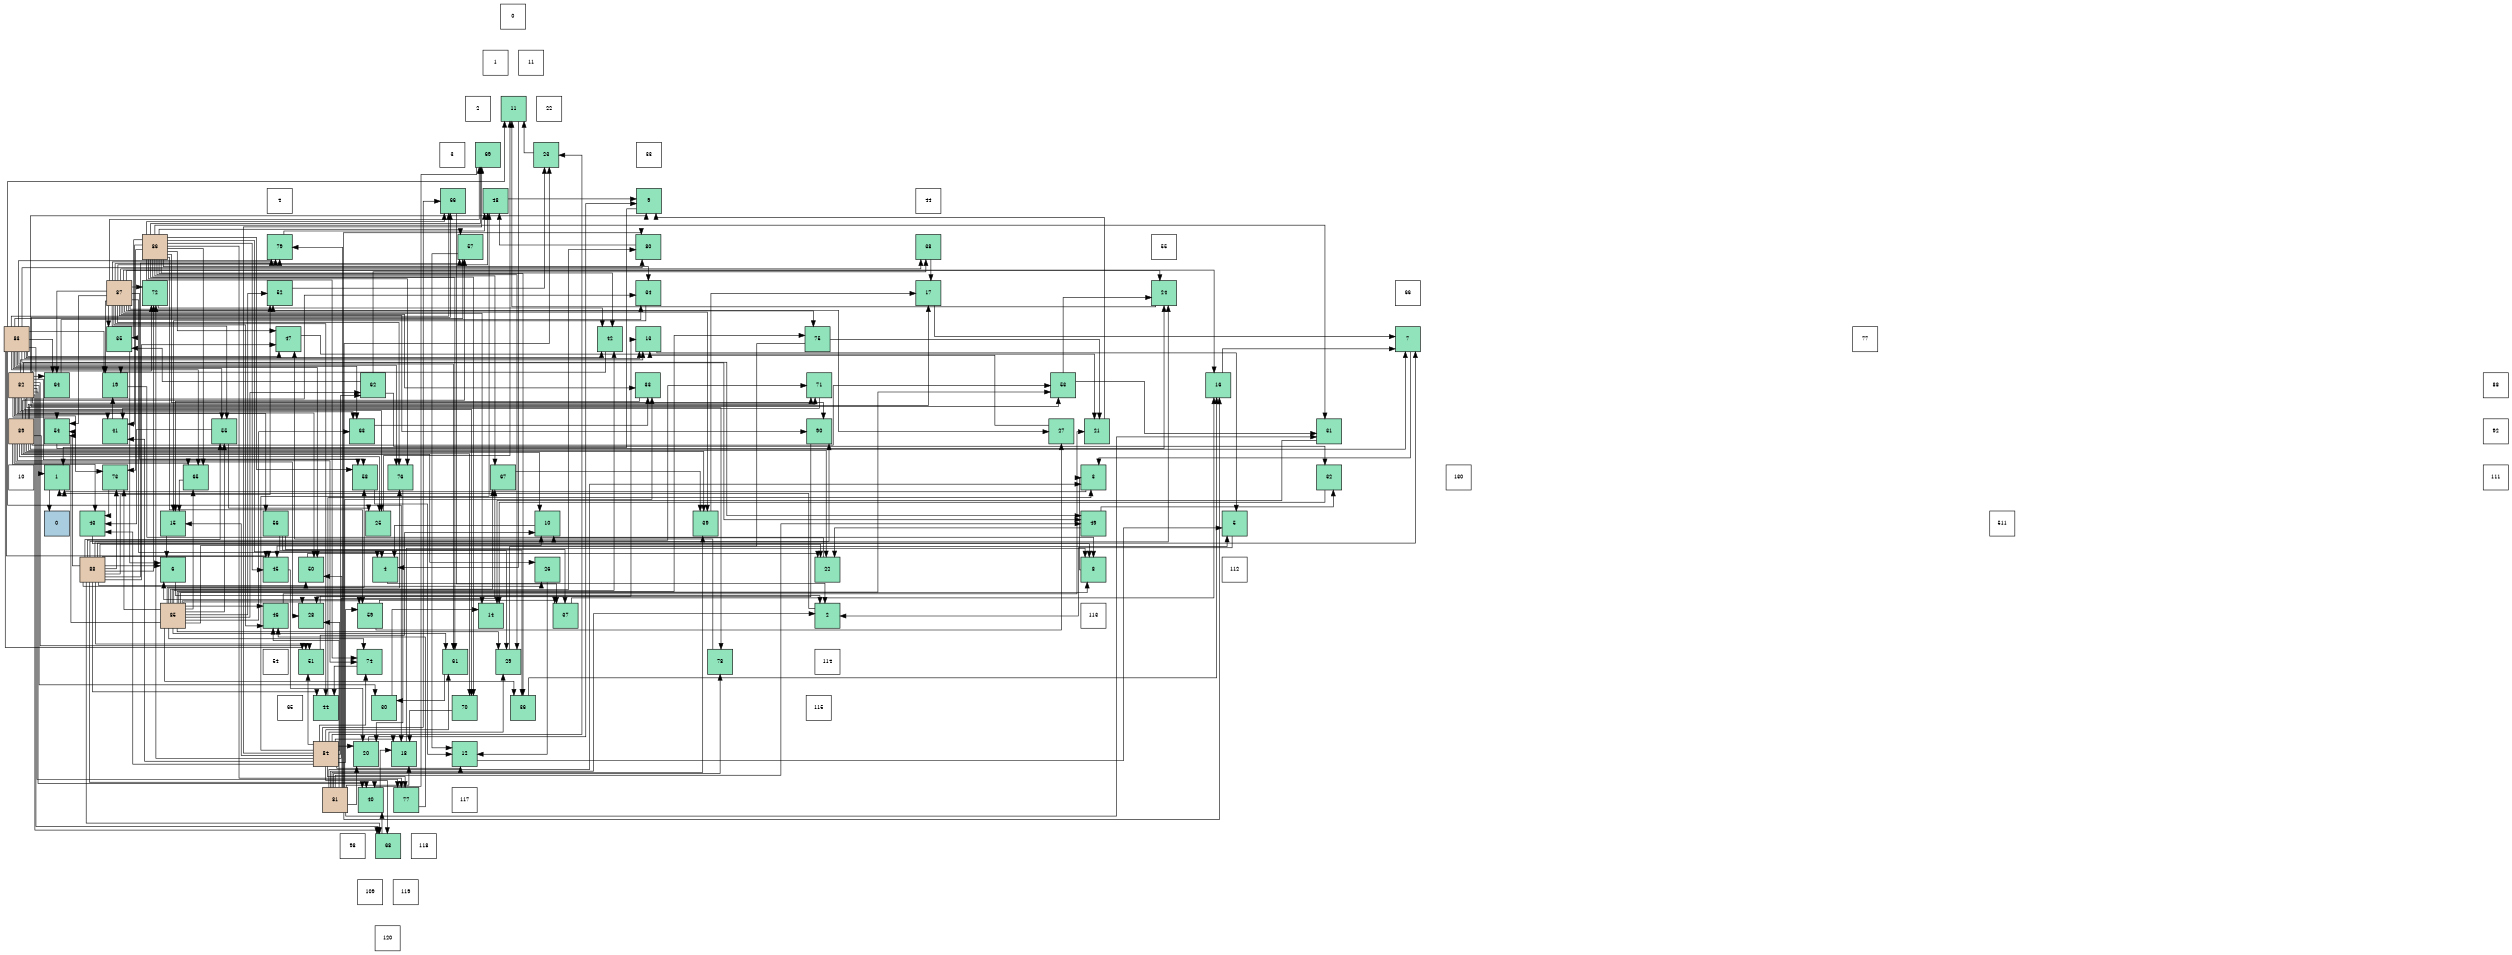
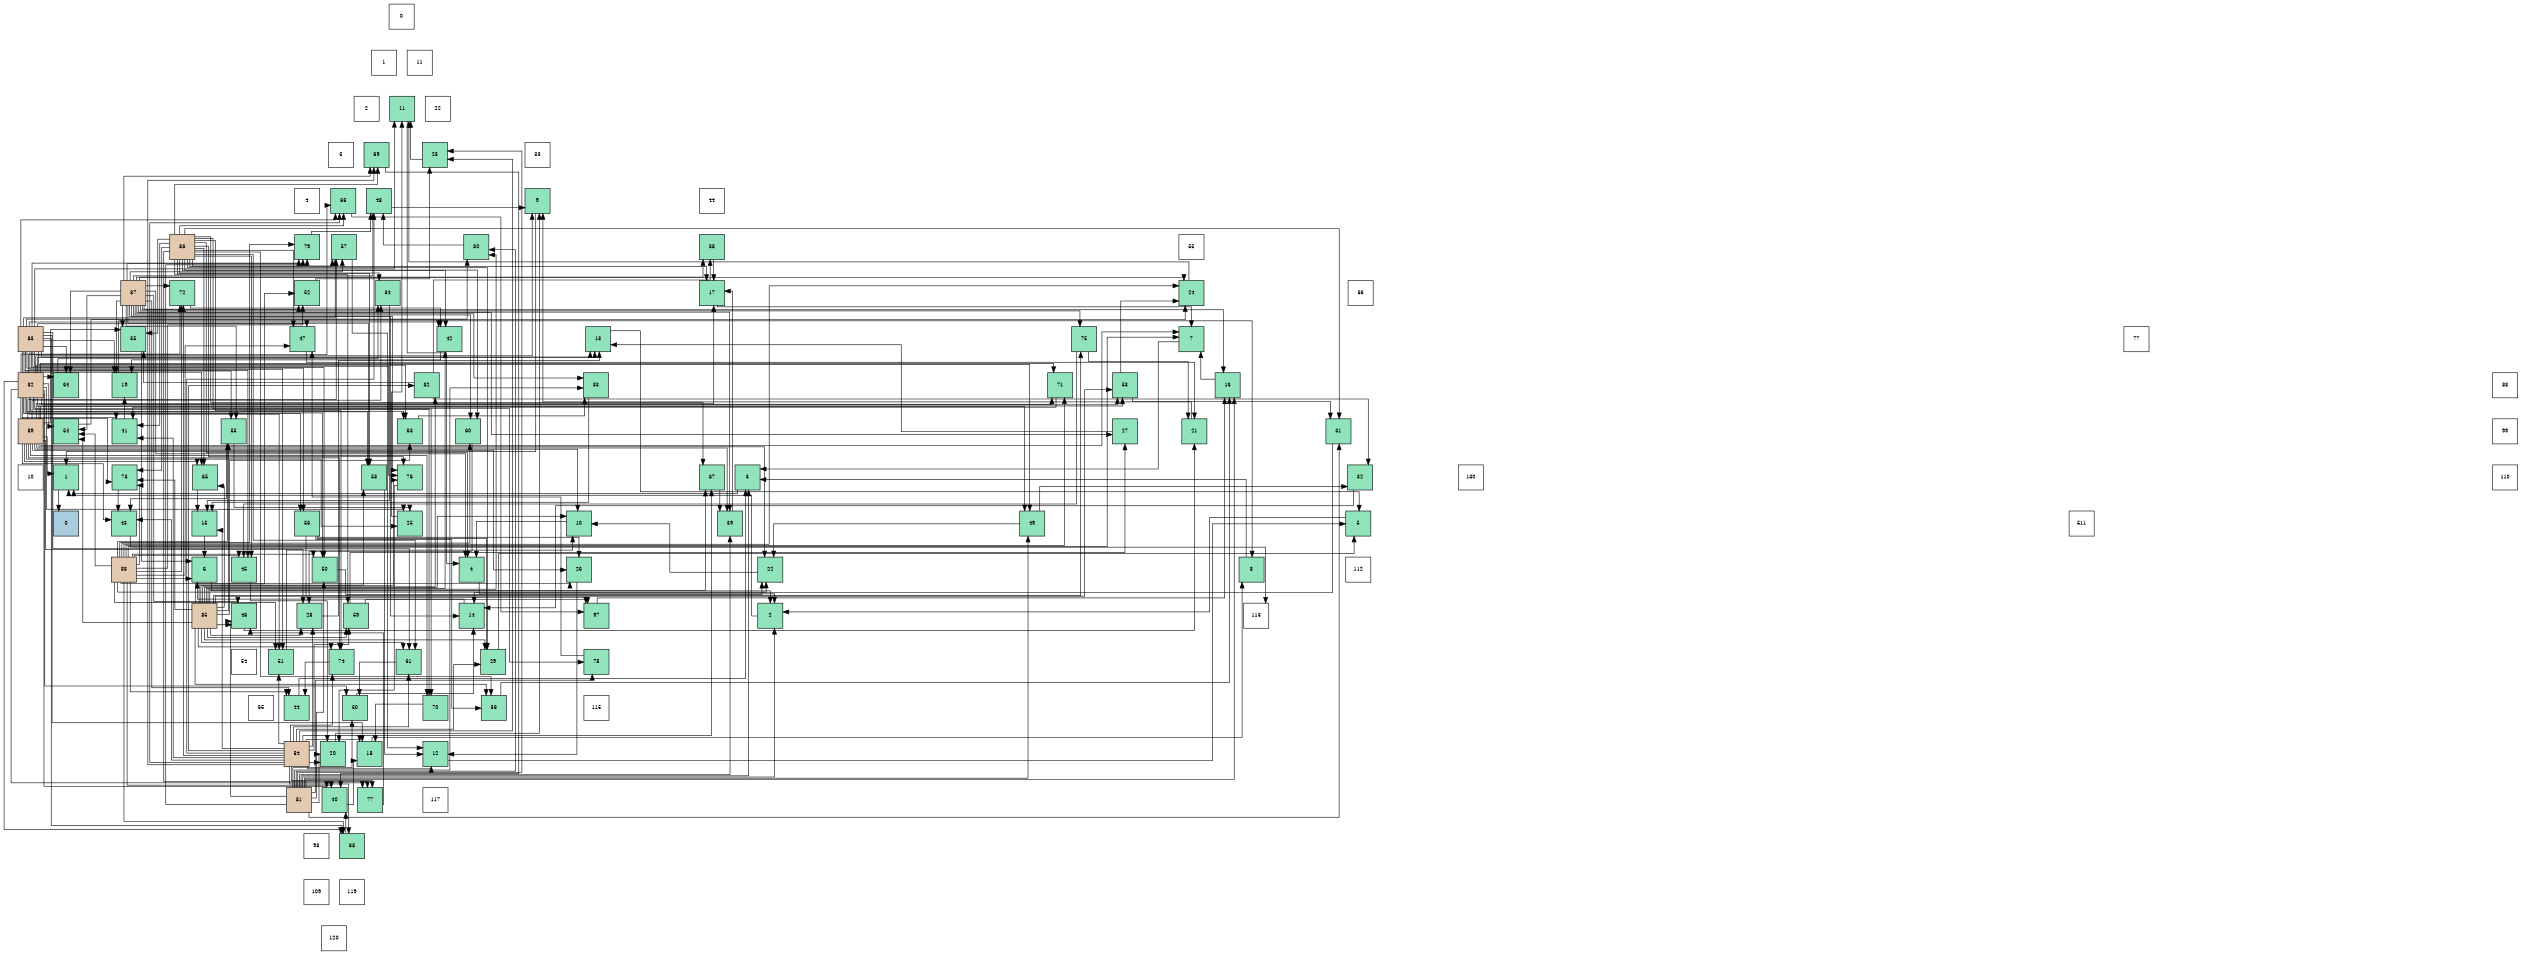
none -> (529, 267)
none -> (57, 330)
none -> (225, 368)
(819, 431) -> (468, 431)
(2496, 431) -> (2505, 431)
(2496, 477) -> (2505, 477)
none -> (455, 537)
(591, 544) -> (718, 547)
(631, 593) -> none
(566, 616) -> (596, 616)
(827, 662) -> none
(371, 785) -> (333, 768)
(424, 846) -> none
